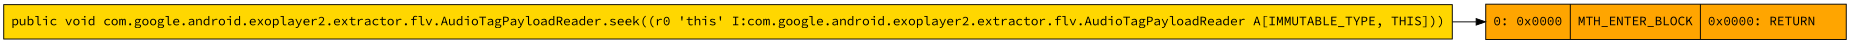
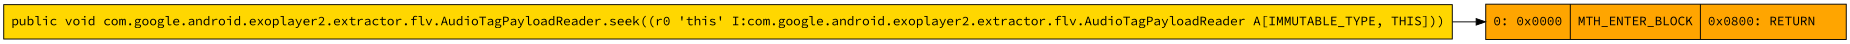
(1773, 21) -> (1773, 21)
